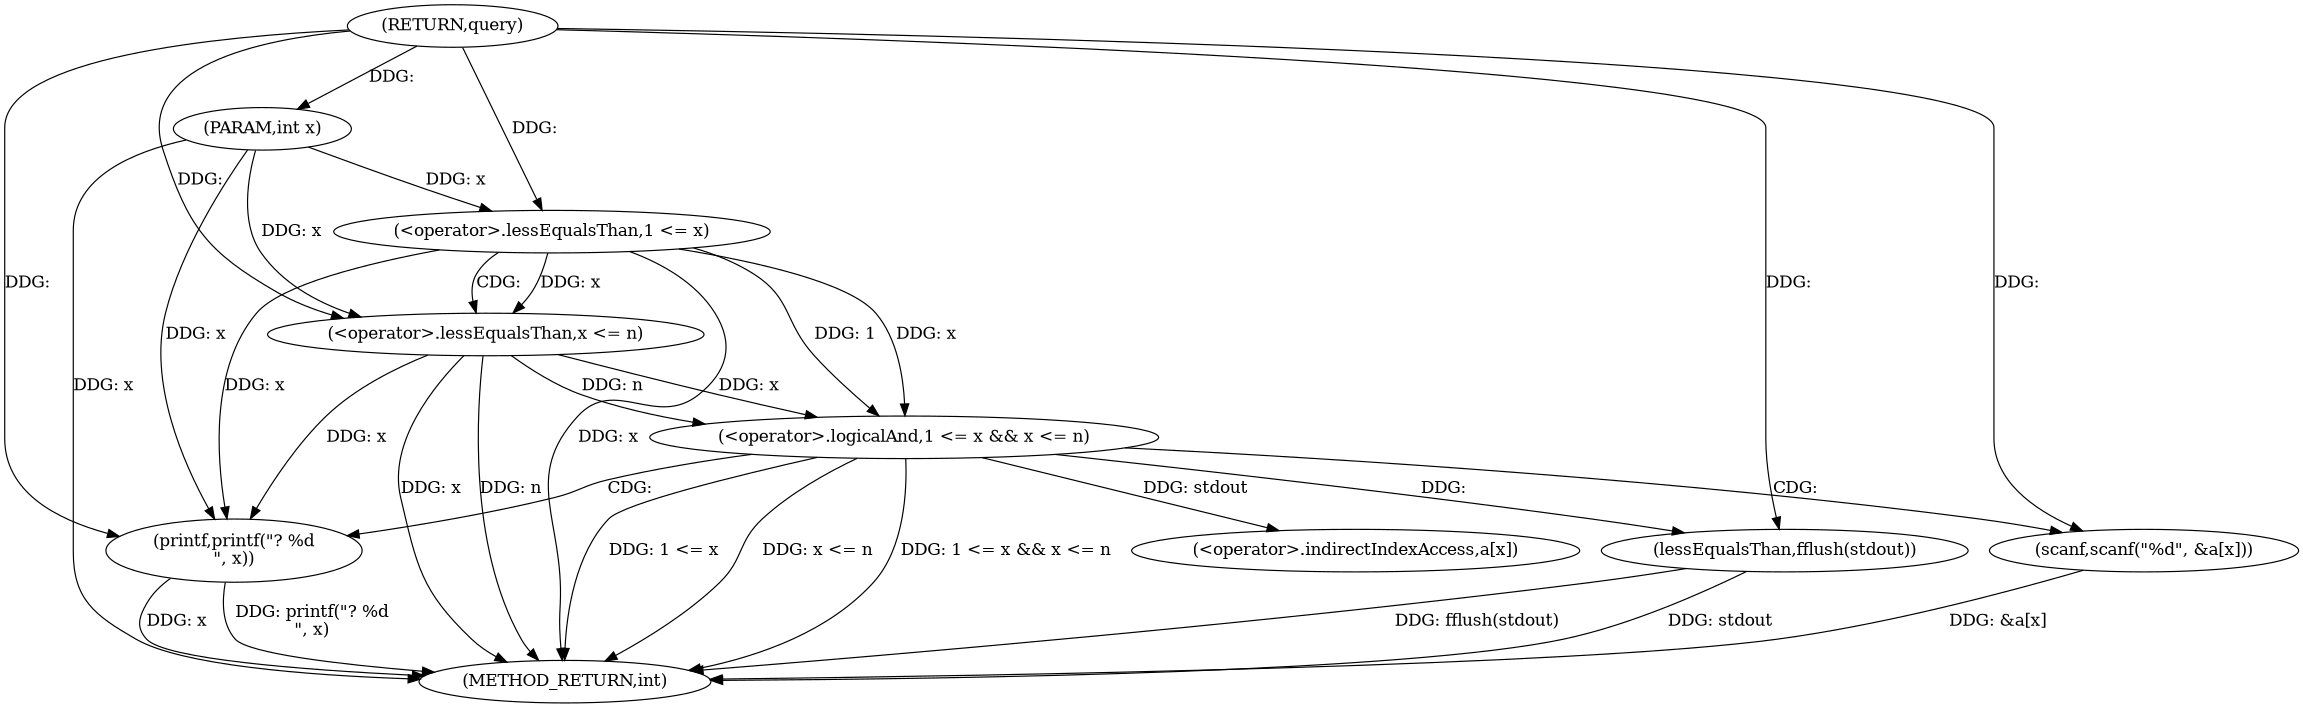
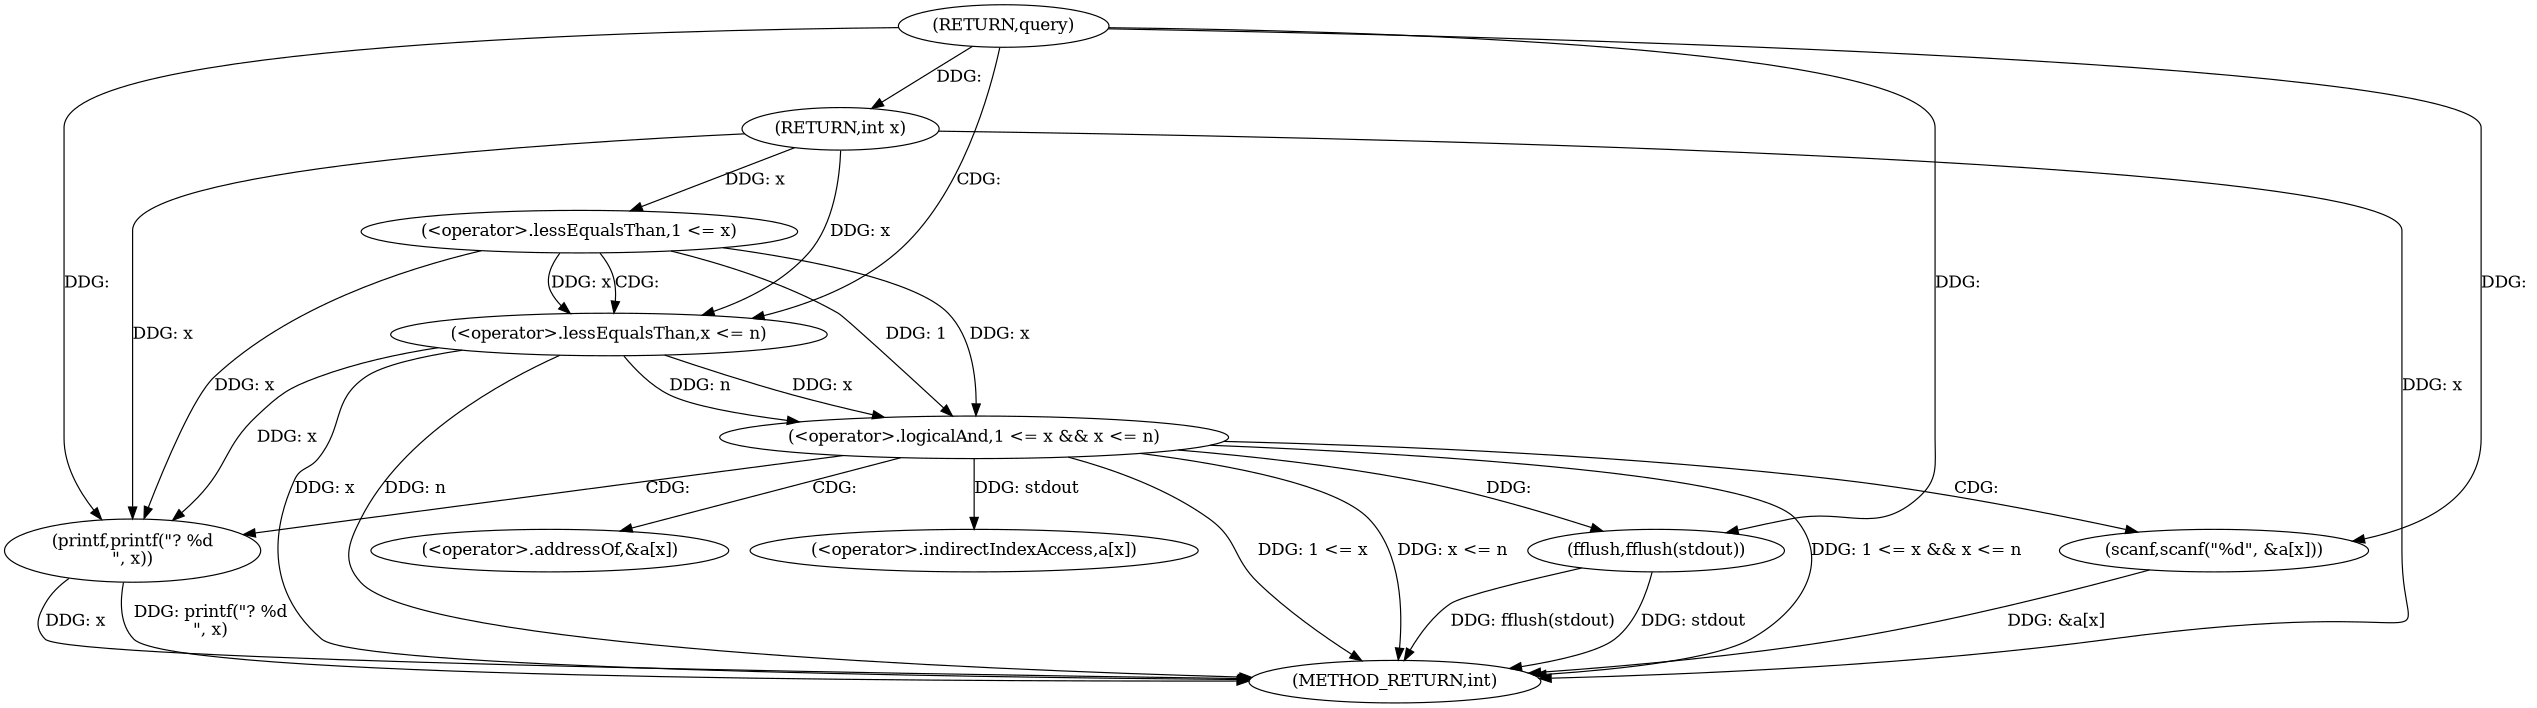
(500, 123) -> none
(262, 129) -> (841, 129)
(203, 180) -> (982, 180)
(645, 405) -> none
none -> (550, 551)
(1785, 551) -> (1656, 551)
